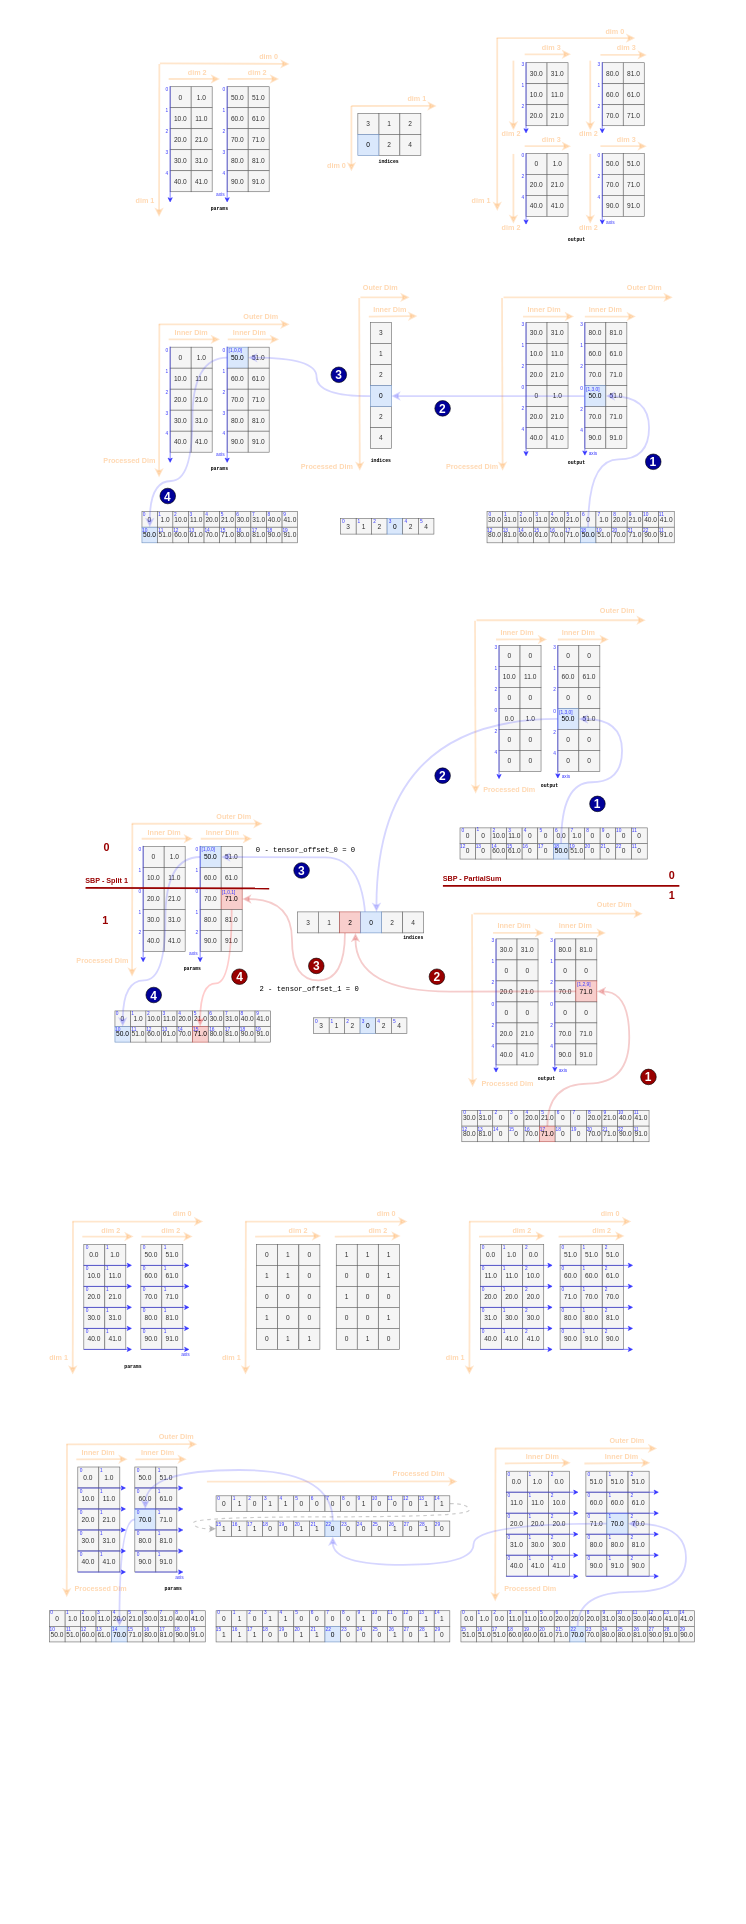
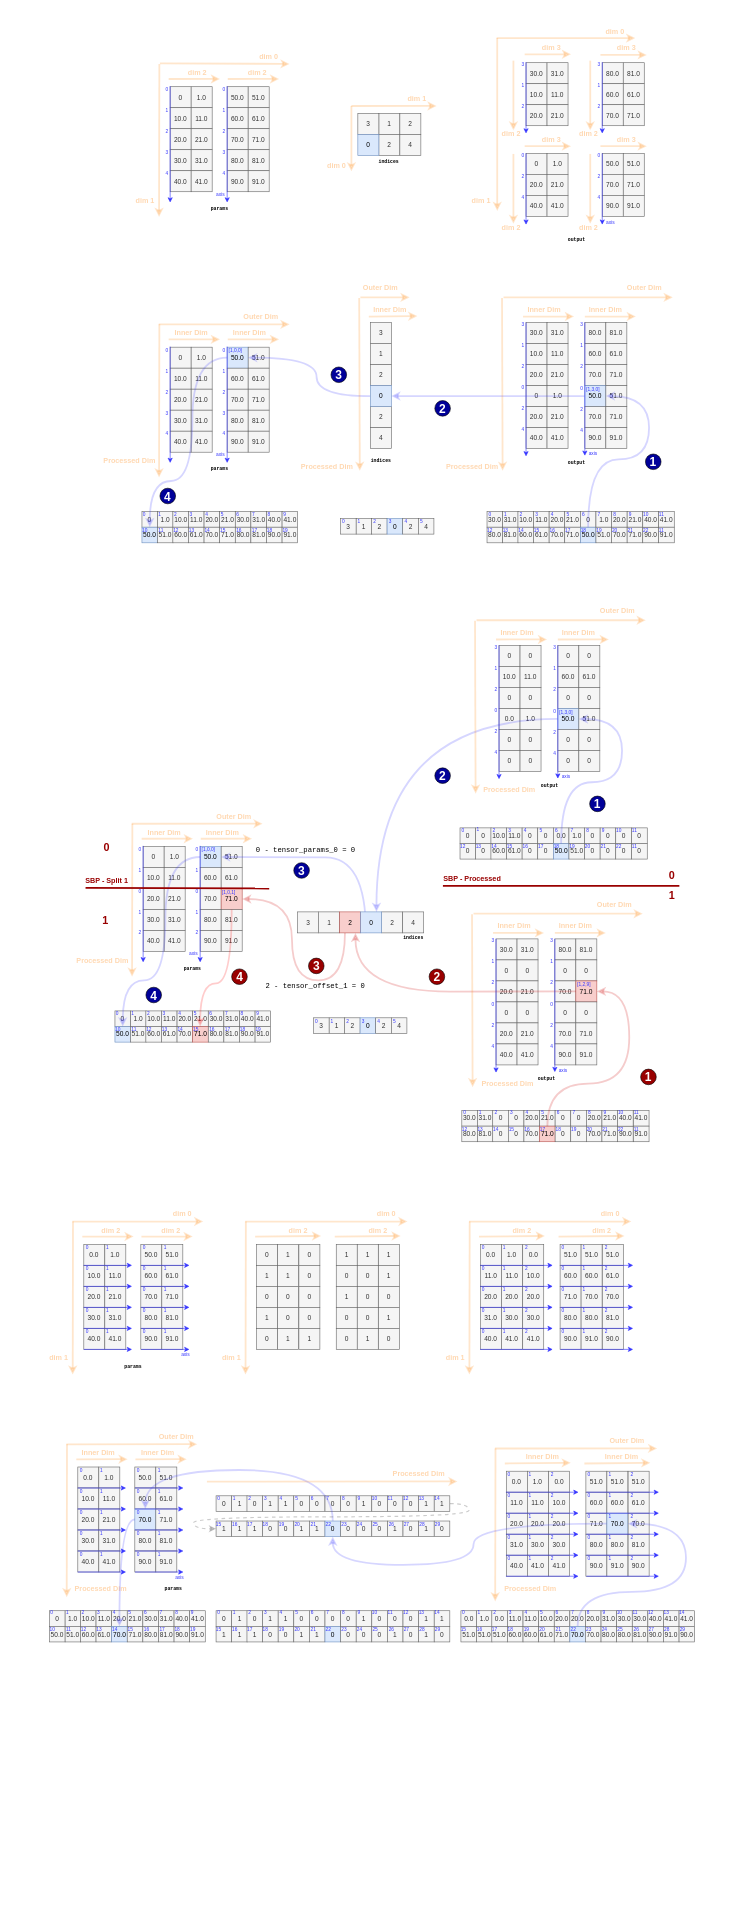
(306, 849) -> (306, 849)
(472, 879) -> (472, 879)
(309, 989) -> (315, 986)
